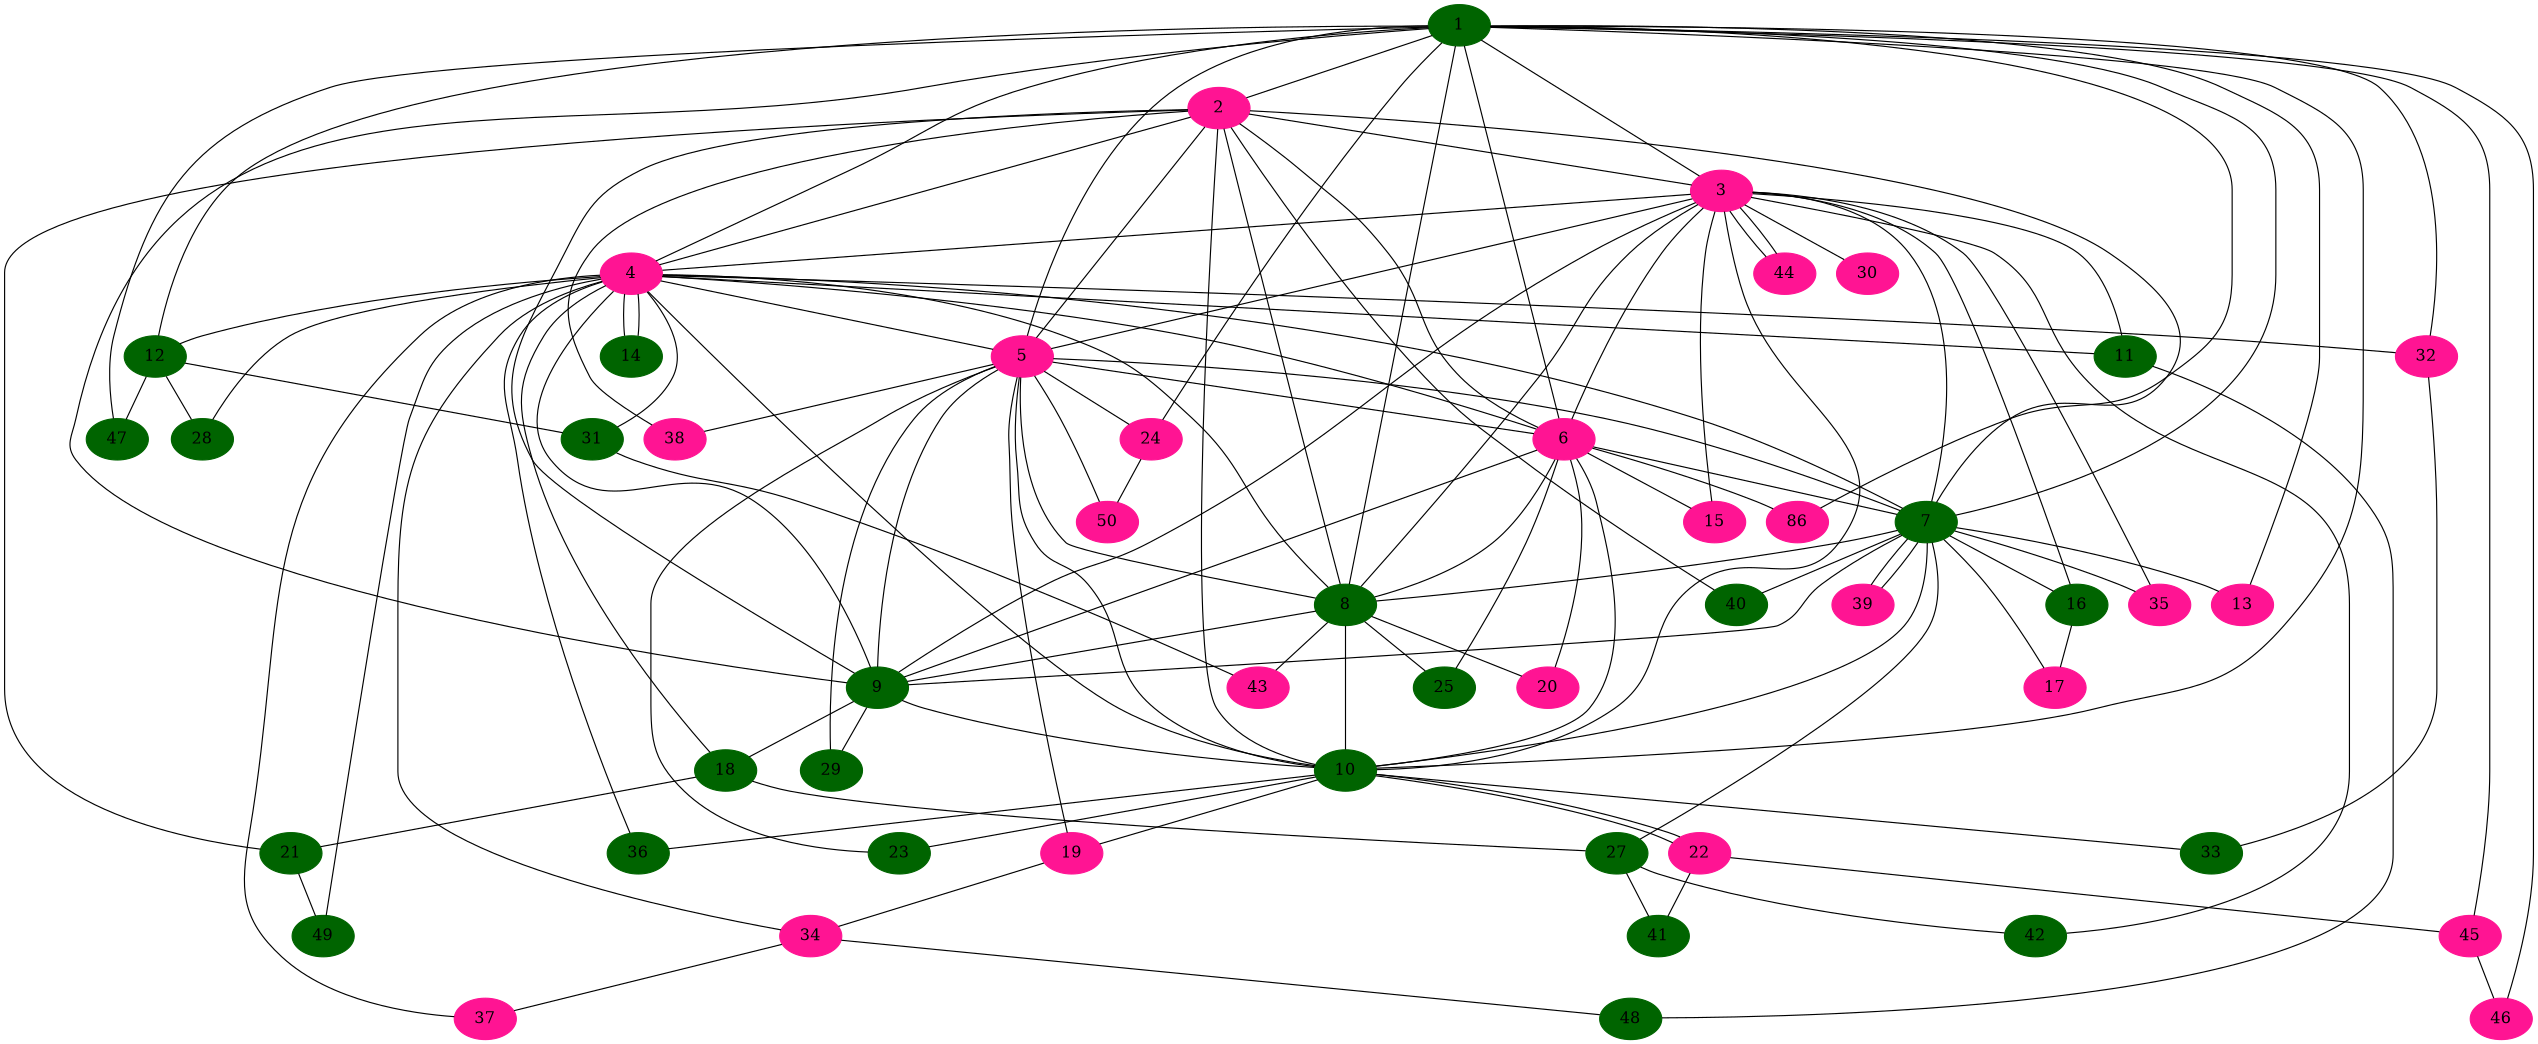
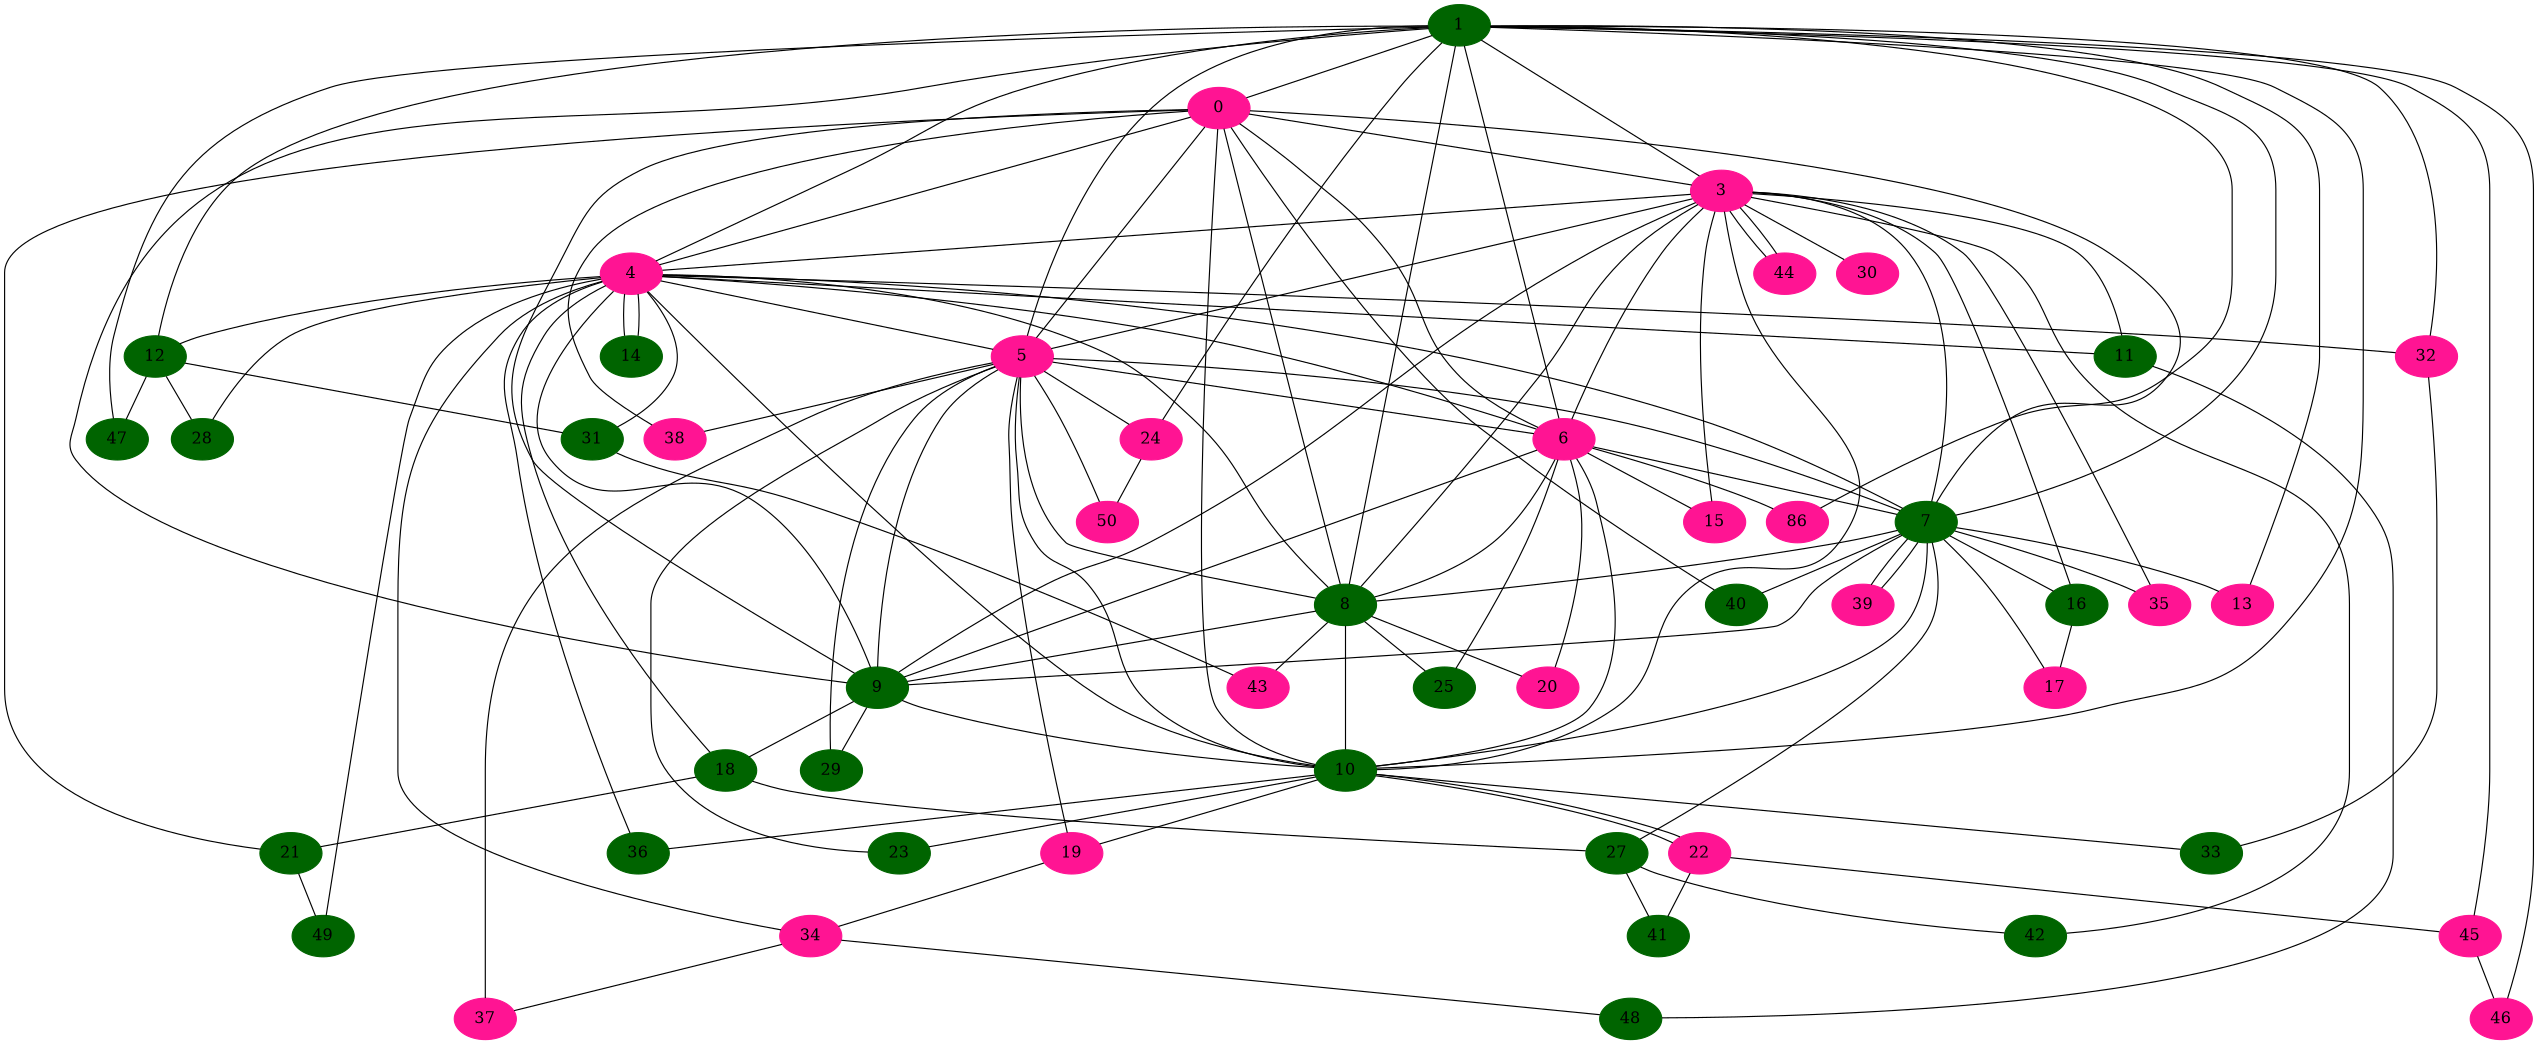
(1219, 108) -> (1219, 108)
(274, 628) -> (588, 538)
